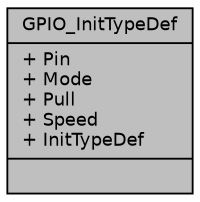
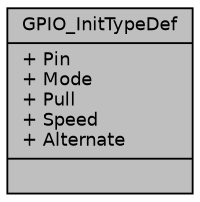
(83, 140) -> (74, 140)
